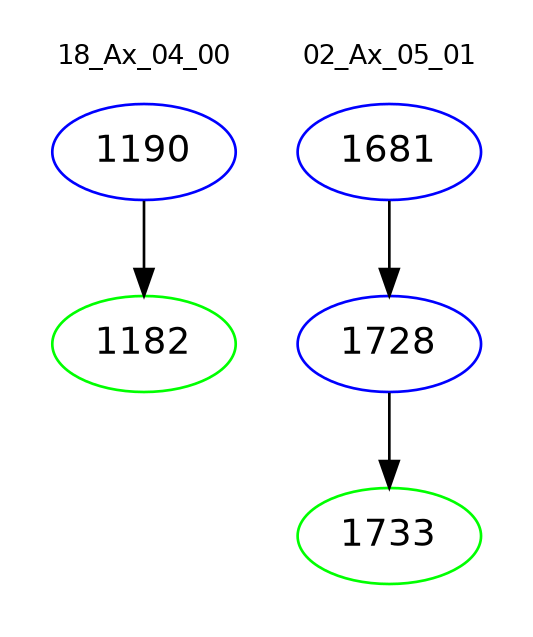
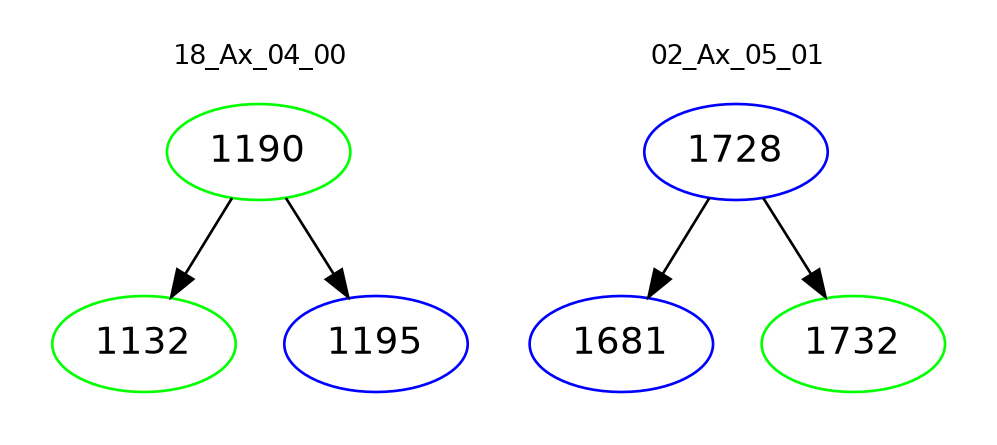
(144, 152) -> (259, 152)
(389, 235) -> (686, 236)
(144, 344) -> (144, 344)
none -> (376, 344)
(389, 536) -> (853, 344)
